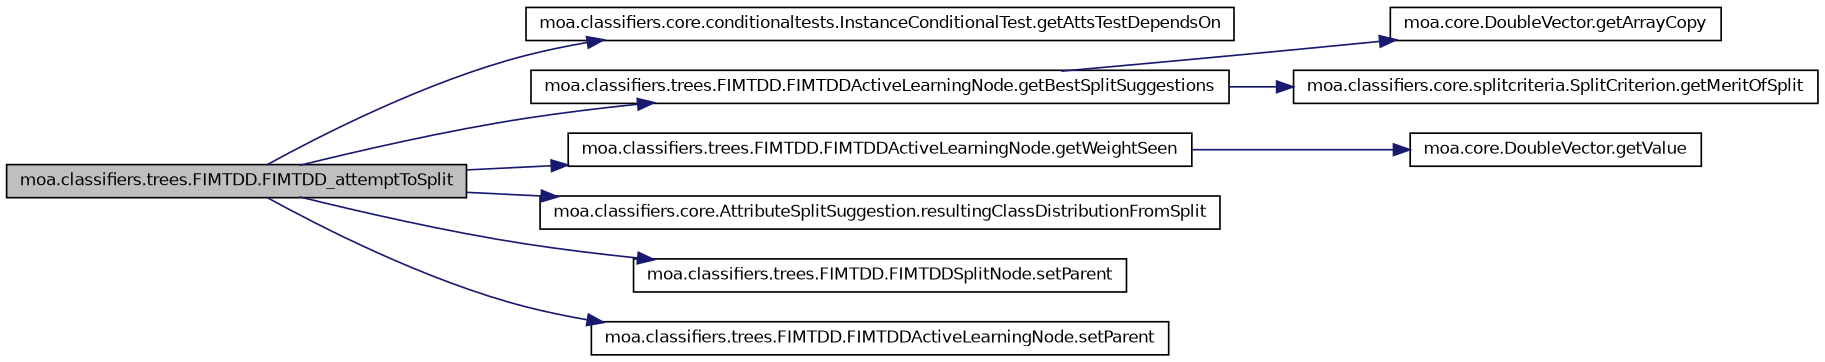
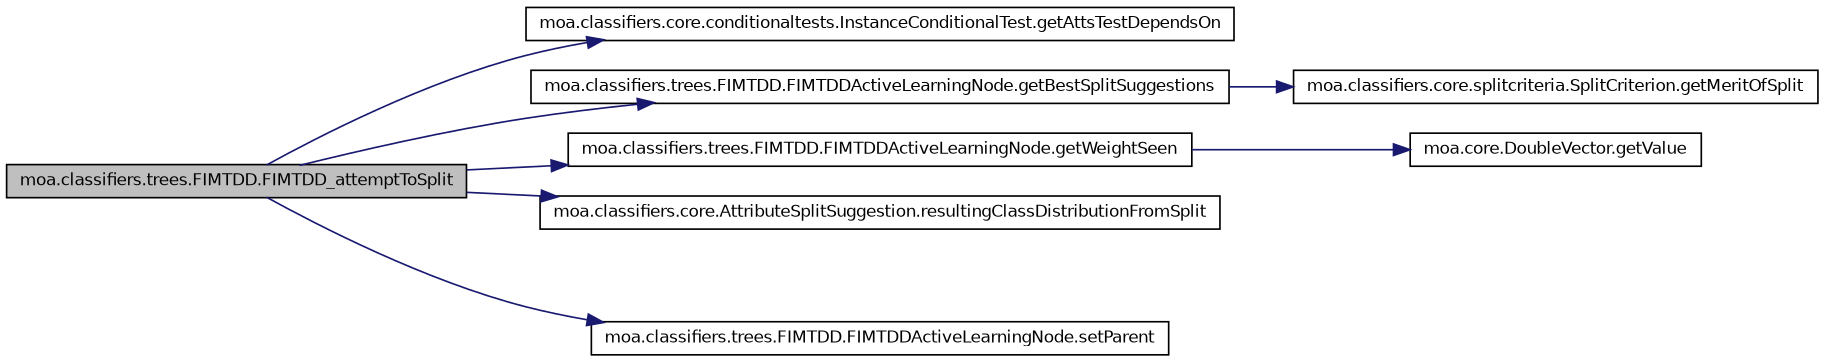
(1556, 24) -> none
(880, 275) -> none
